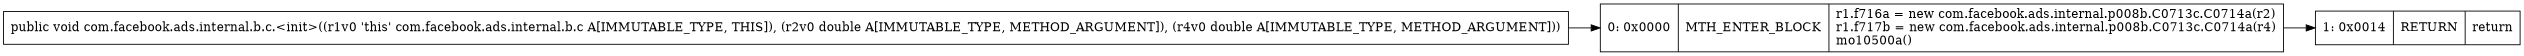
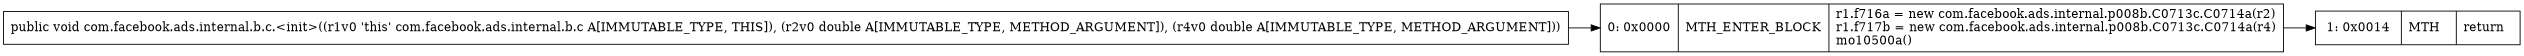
(2429, 27) -> (2424, 27)
